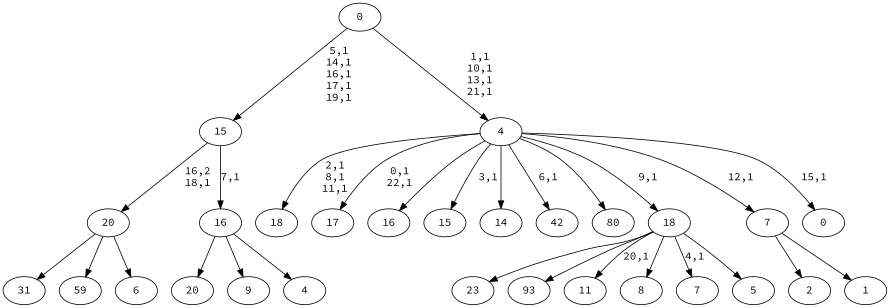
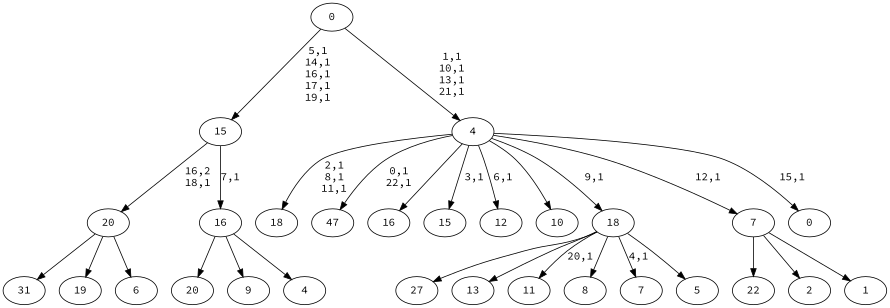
(333, 223) -> (333, 223)
(501, 223) -> none
(557, 223) -> (501, 223)
(613, 223) -> (557, 223)
(80, 291) -> (80, 291)
(473, 291) -> (417, 291)
(529, 291) -> (473, 291)
none -> (753, 291)
